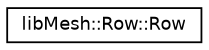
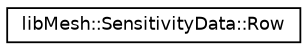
(104, 25) -> (154, 25)
